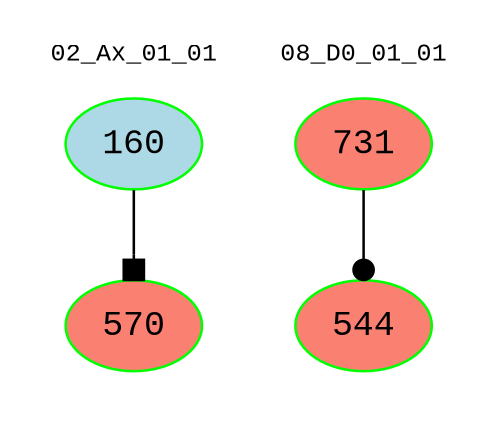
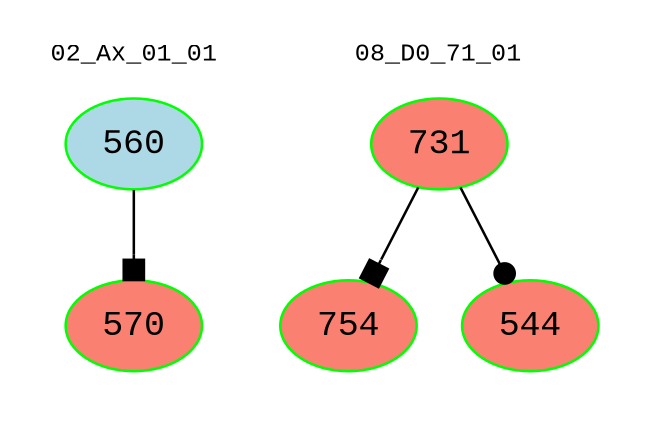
(365, 54) -> (439, 54)
(134, 144) -> (134, 144)
none -> (348, 326)
